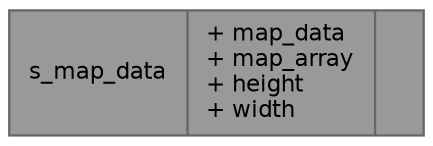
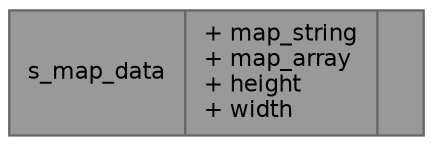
(277, 34) -> (281, 34)
